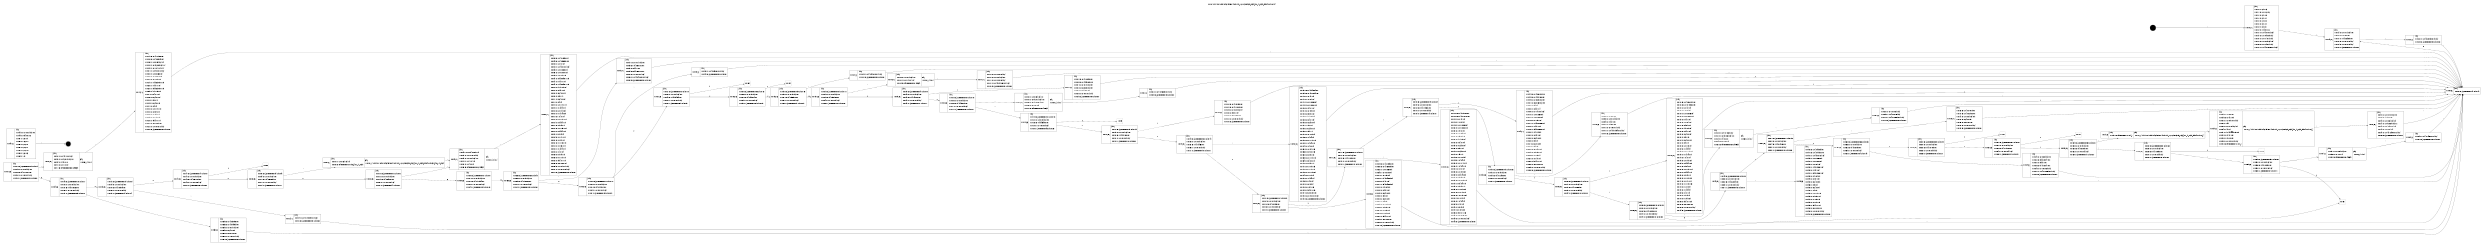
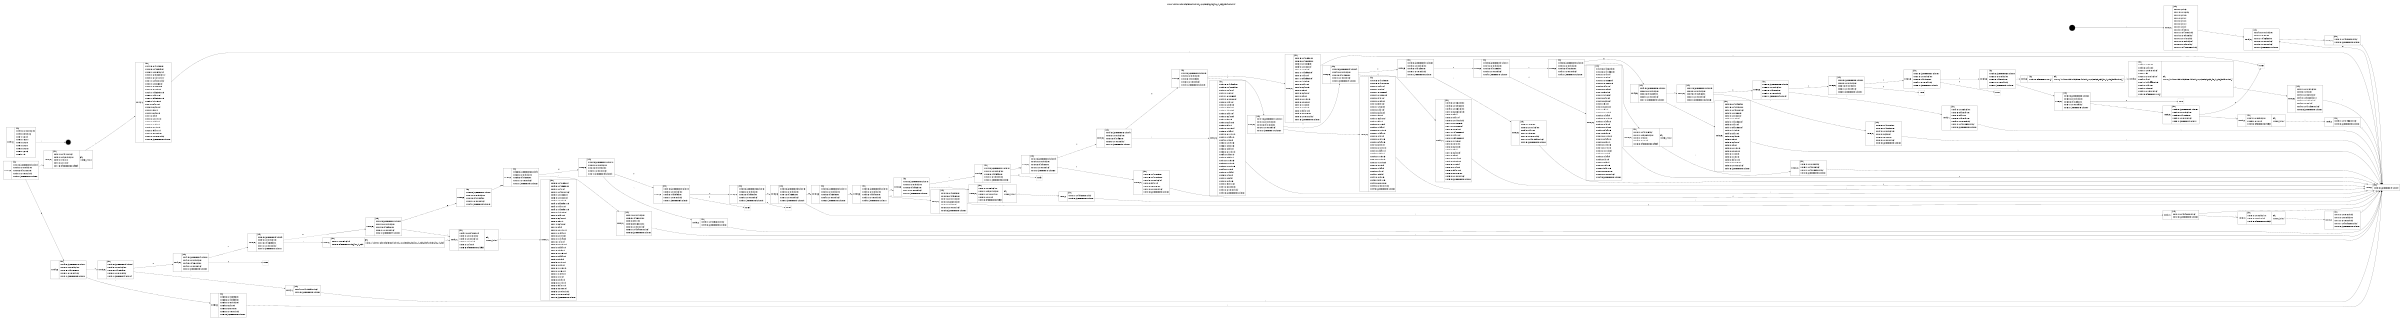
(867, 89) -> (2218, 216)
